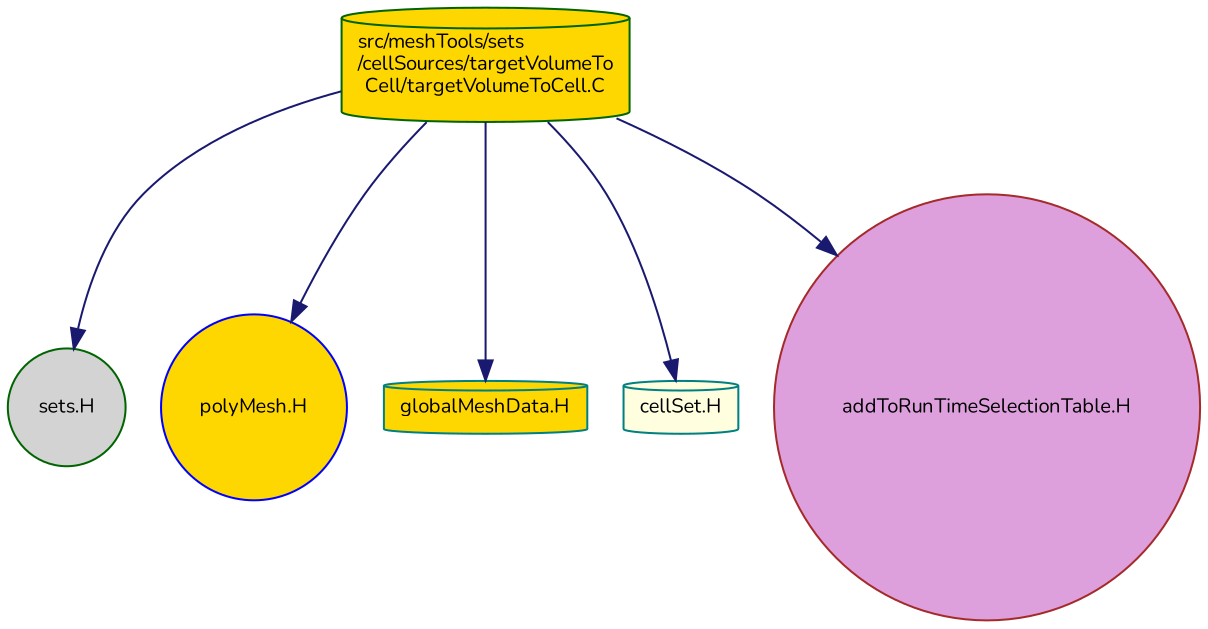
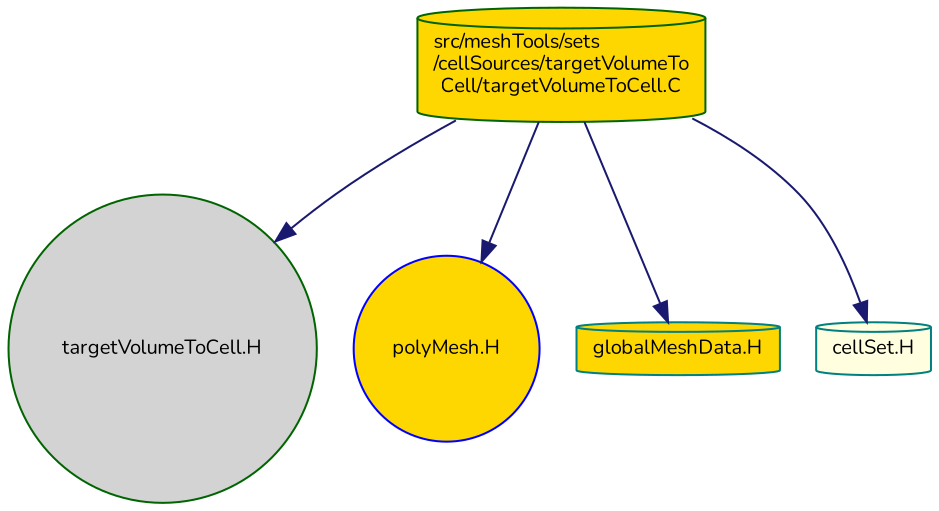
(67, 407) -> (163, 349)
(987, 407) -> none
